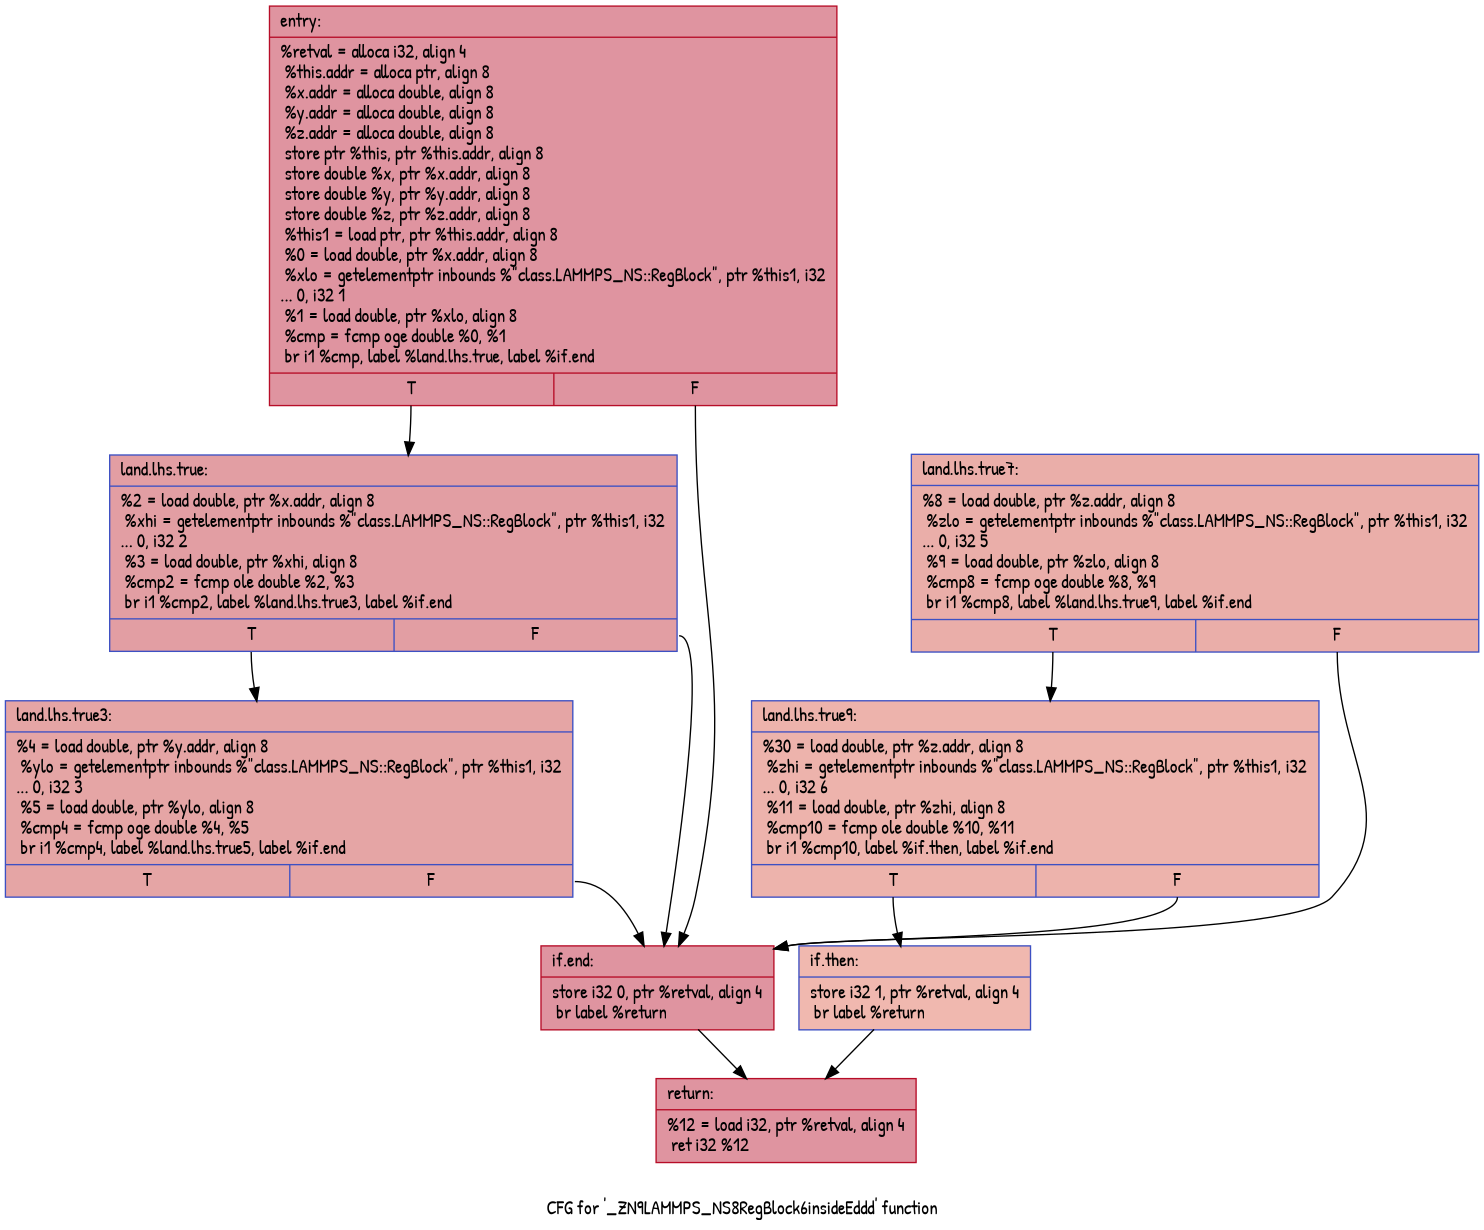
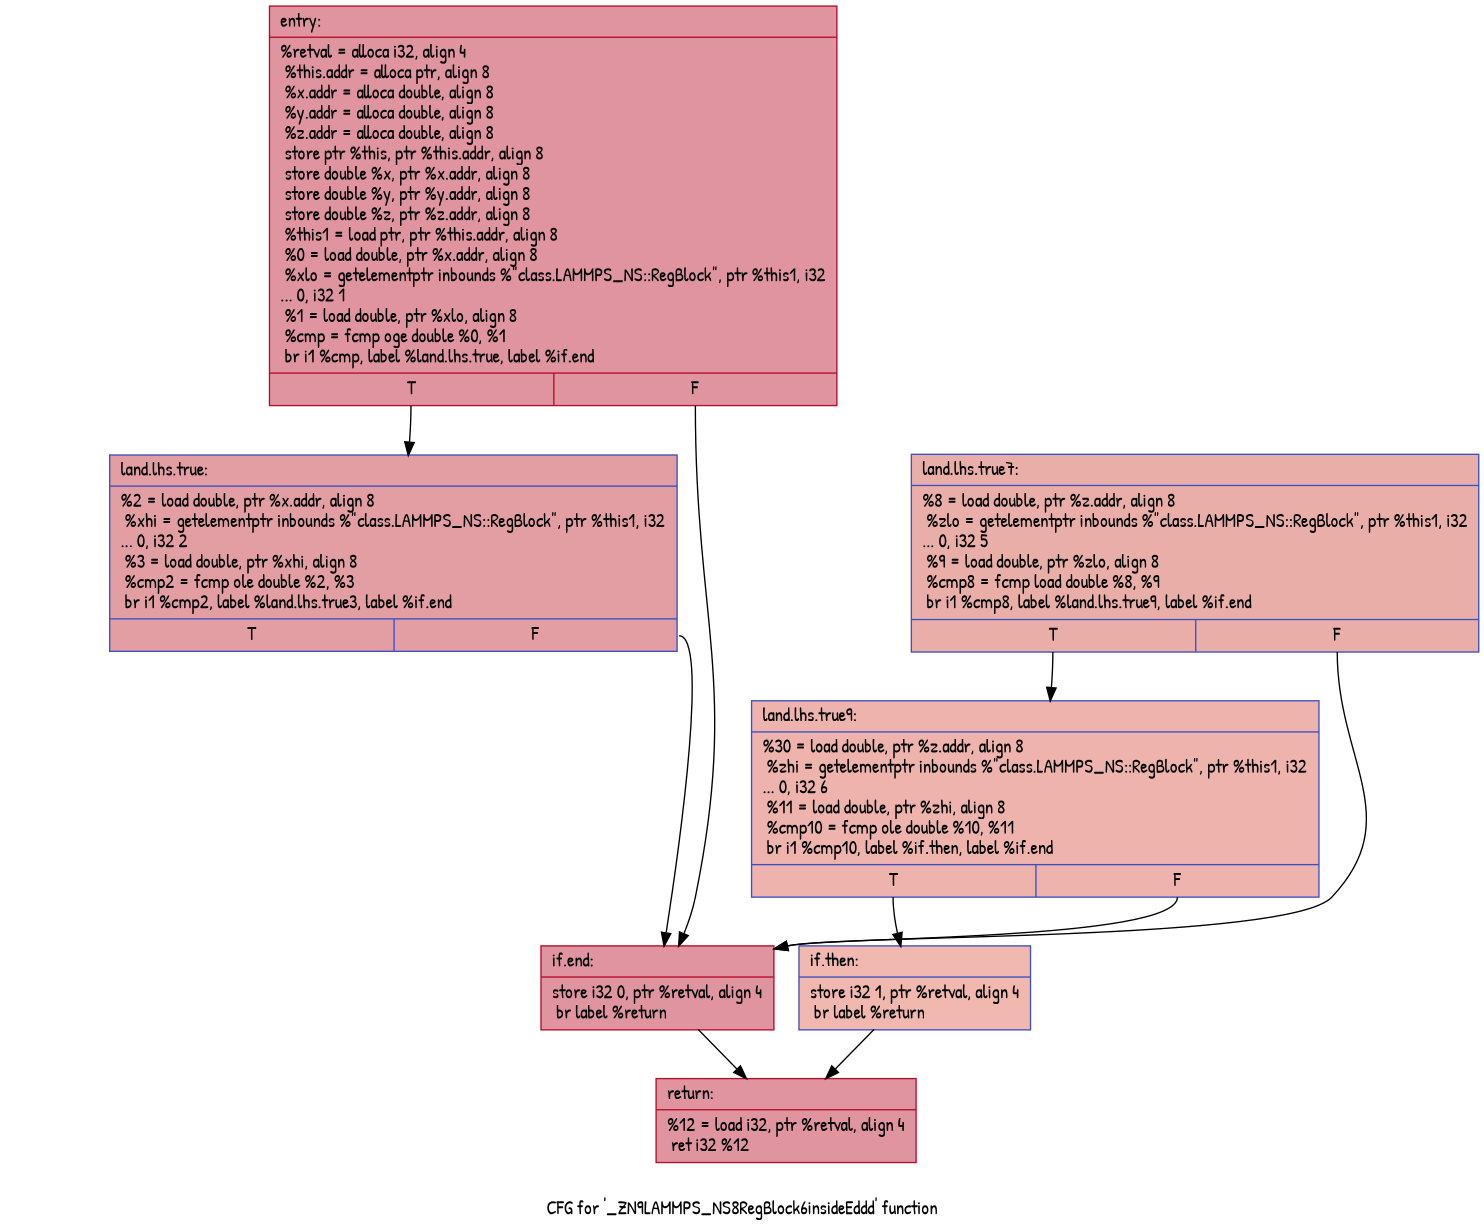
(1039, 582) -> (1041, 582)
(289, 799) -> none
